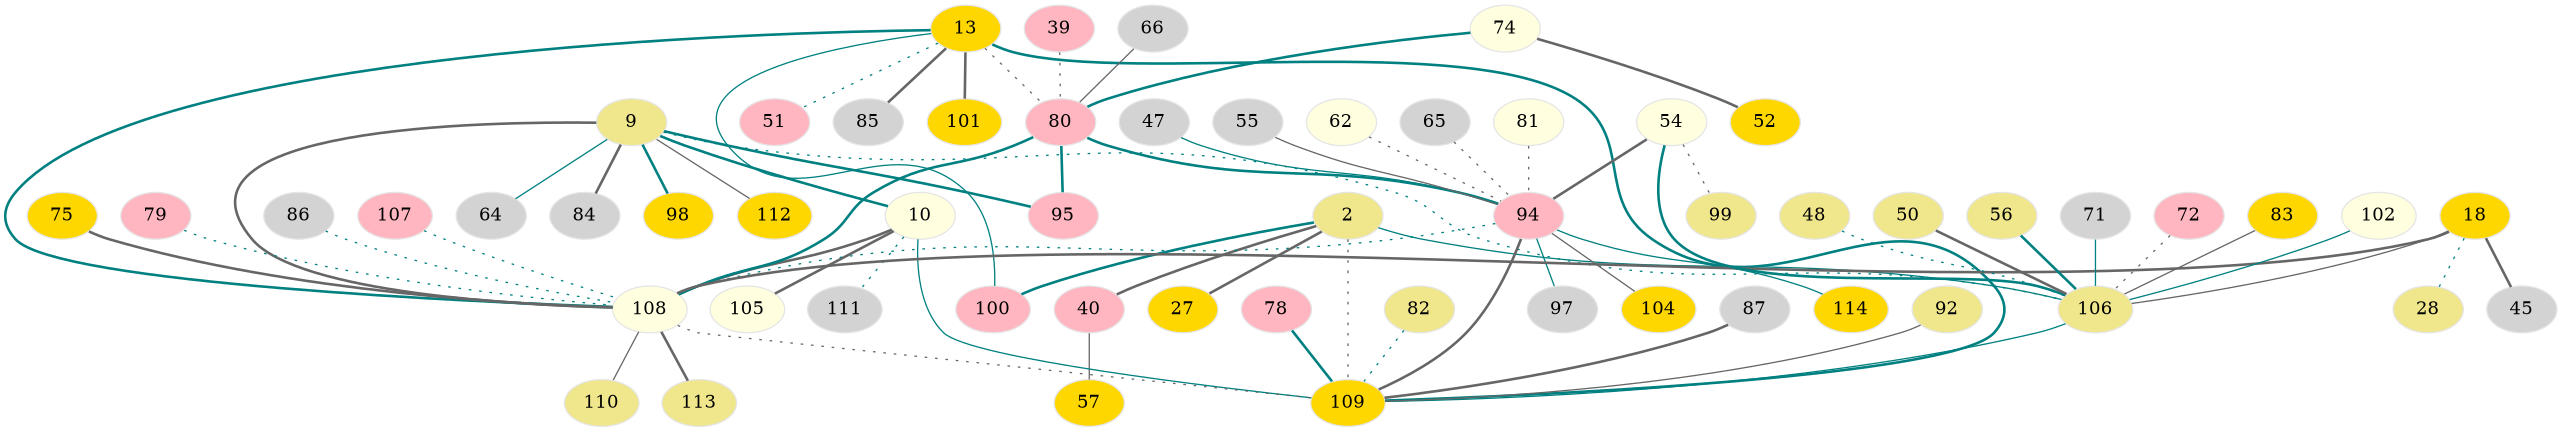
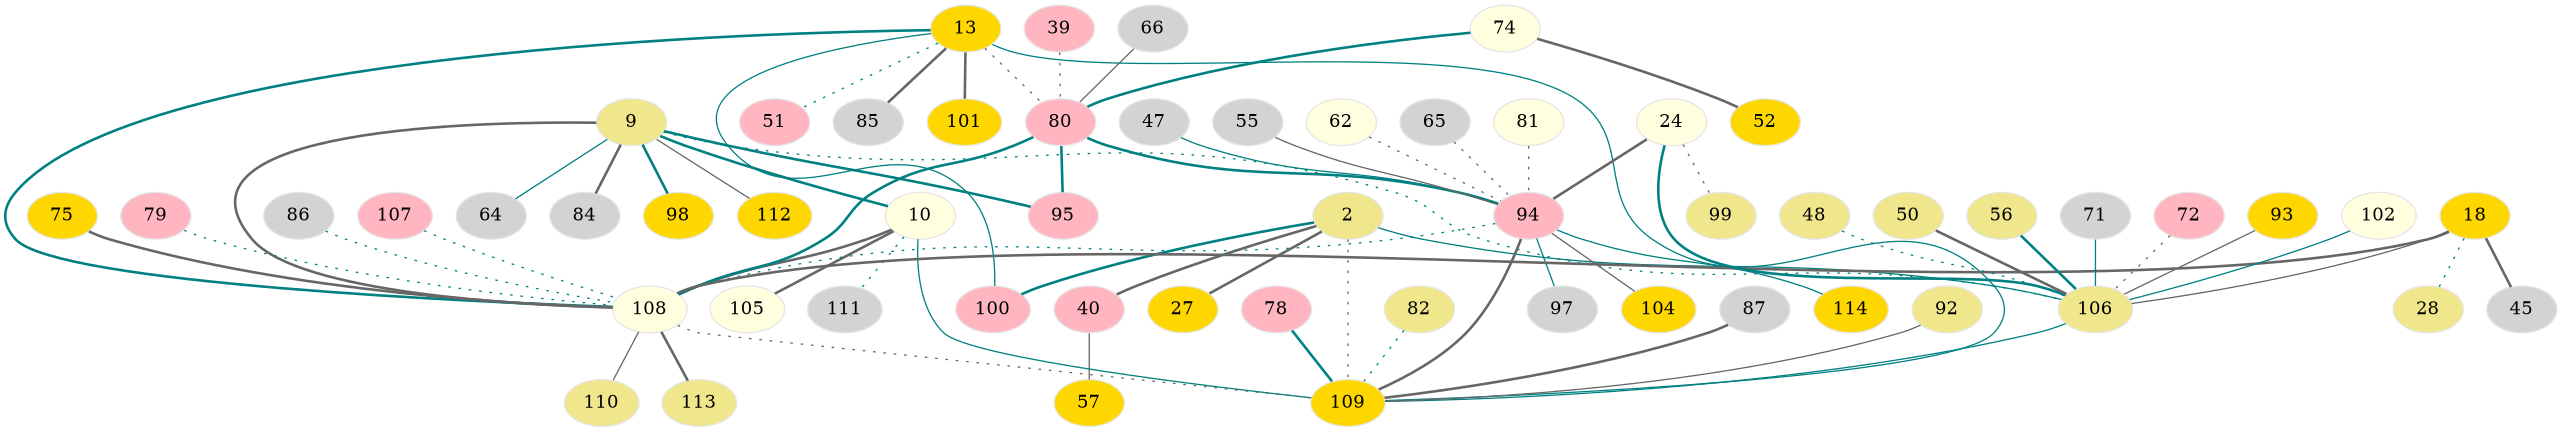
(1672, 122) -> (1672, 122)
(2283, 216) -> (2283, 216)
(1828, 253) -> (1828, 253)
